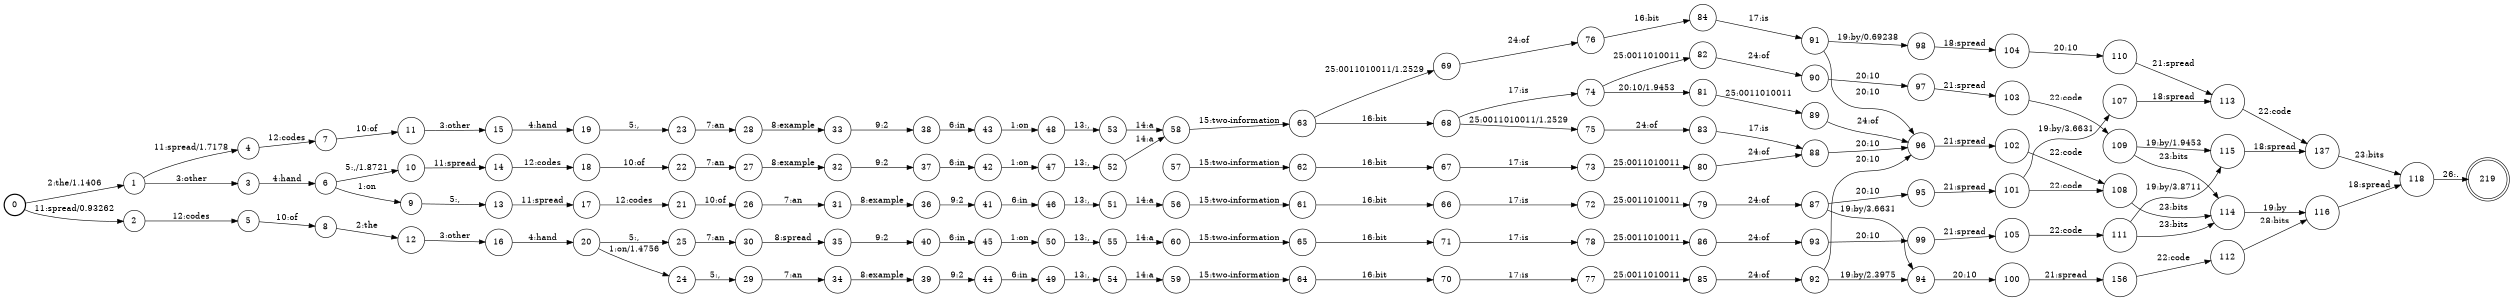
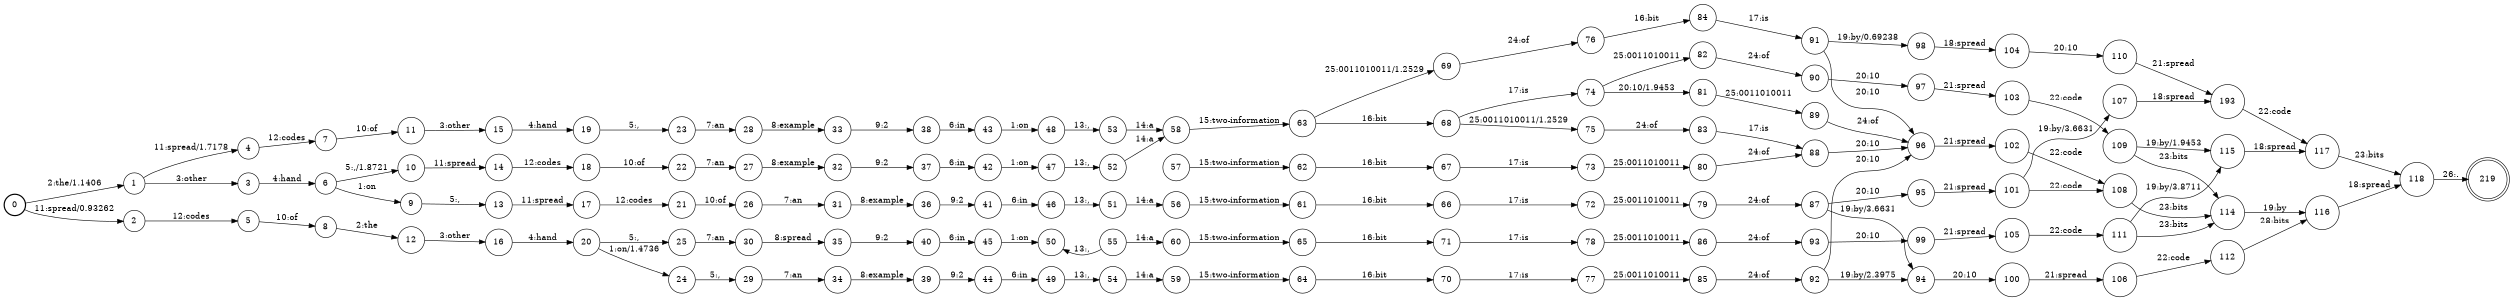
(2228, 102) -> (2228, 102)
(2322, 151) -> (2322, 151)
(1079, 242) -> (1085, 255)
(634, 249) -> (634, 249)
(2120, 280) -> (2120, 280)
